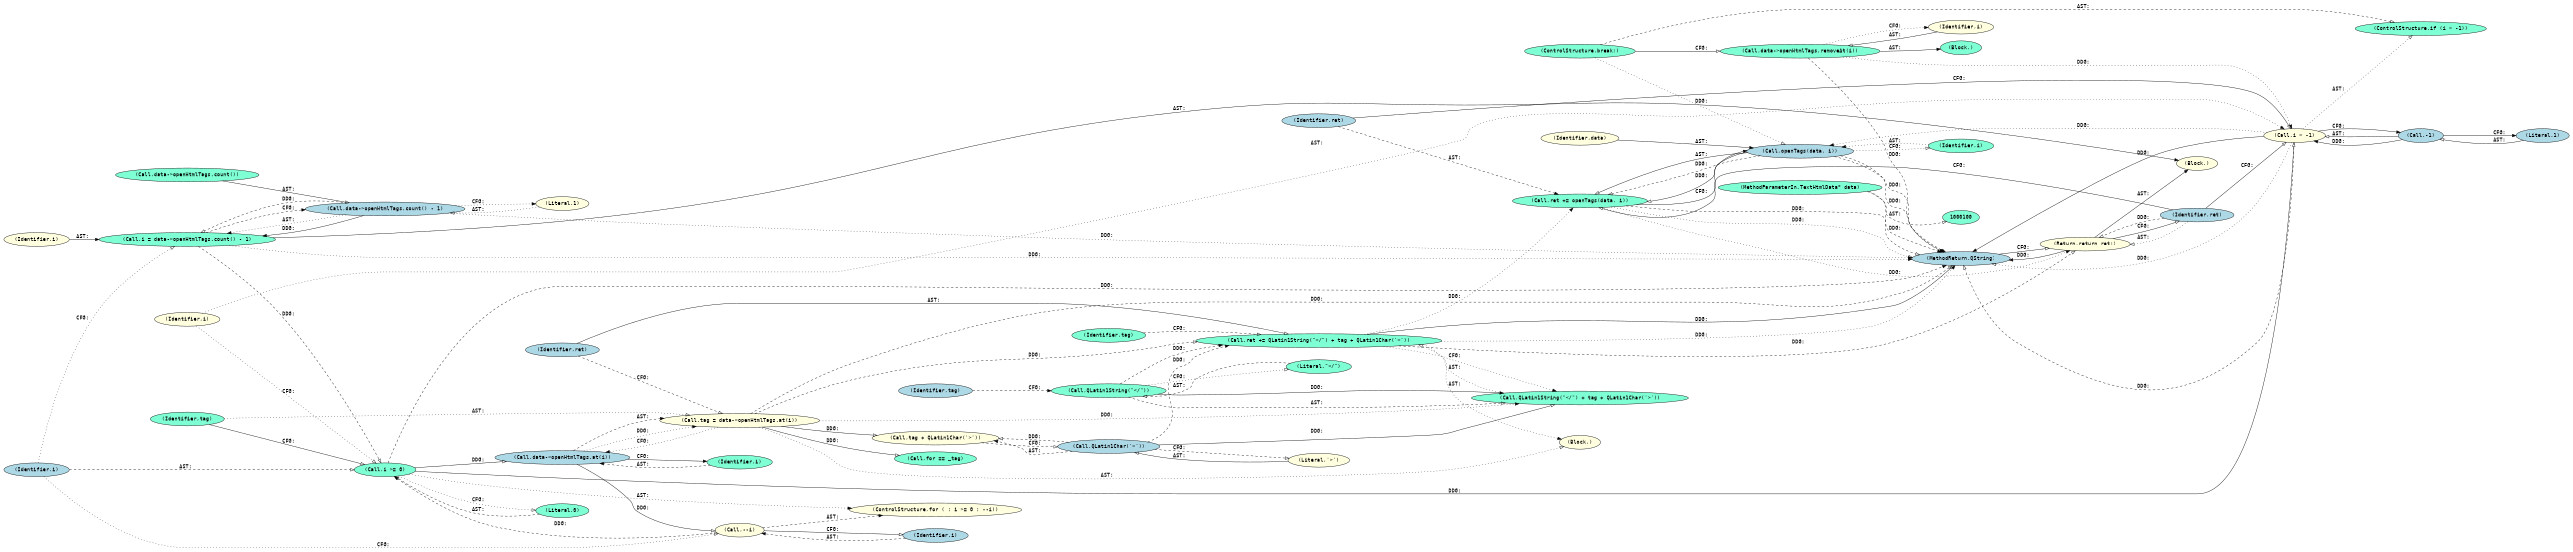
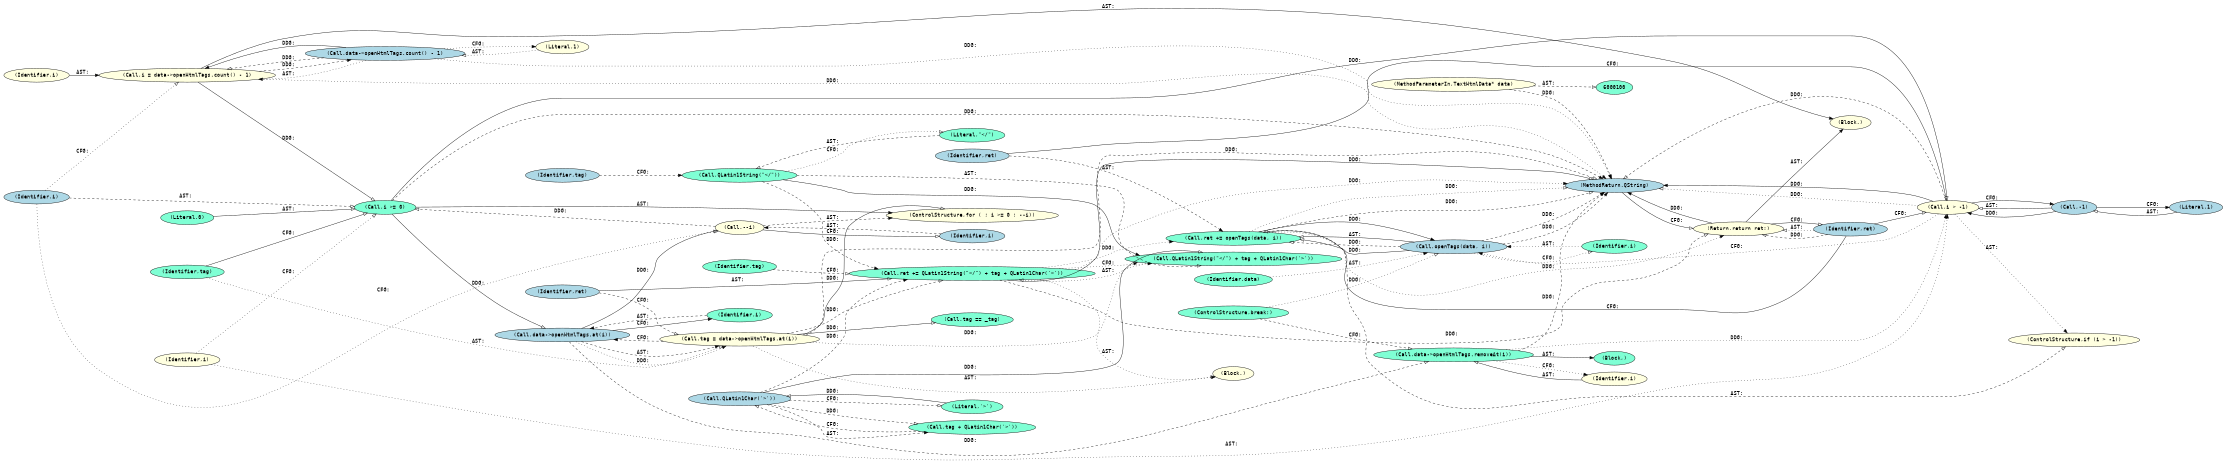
(1994, 10) -> (1613, 396)
(2421, 29) -> (2074, 340)
(1676, 51) -> (1334, 335)
(2356, 83) -> (2010, 272)
(2085, 125) -> (1739, 247)
(1580, 138) -> (1233, 280)
(1684, 144) -> (1343, 269)
(187, 175) -> none
(1800, 188) -> (1454, 84)
(1703, 192) -> (1357, 219)
(290, 208) -> (290, 65)
(1961, 217) -> (1614, 87)
(187, 239) -> (187, 75)
(302, 341) -> (285, 140)
(827, 432) -> (845, 240)
(935, 438) -> (972, 427)
(664, 442) -> (640, 341)
none -> (989, 455)
(1181, 456) -> (834, 391)
(935, 459) -> (972, 320)
(1319, 460) -> (972, 407)
(617, 497) -> (652, 207)
(463, 500) -> none
(465, 511) -> (282, 213)
(551, 535) -> (567, 218)
